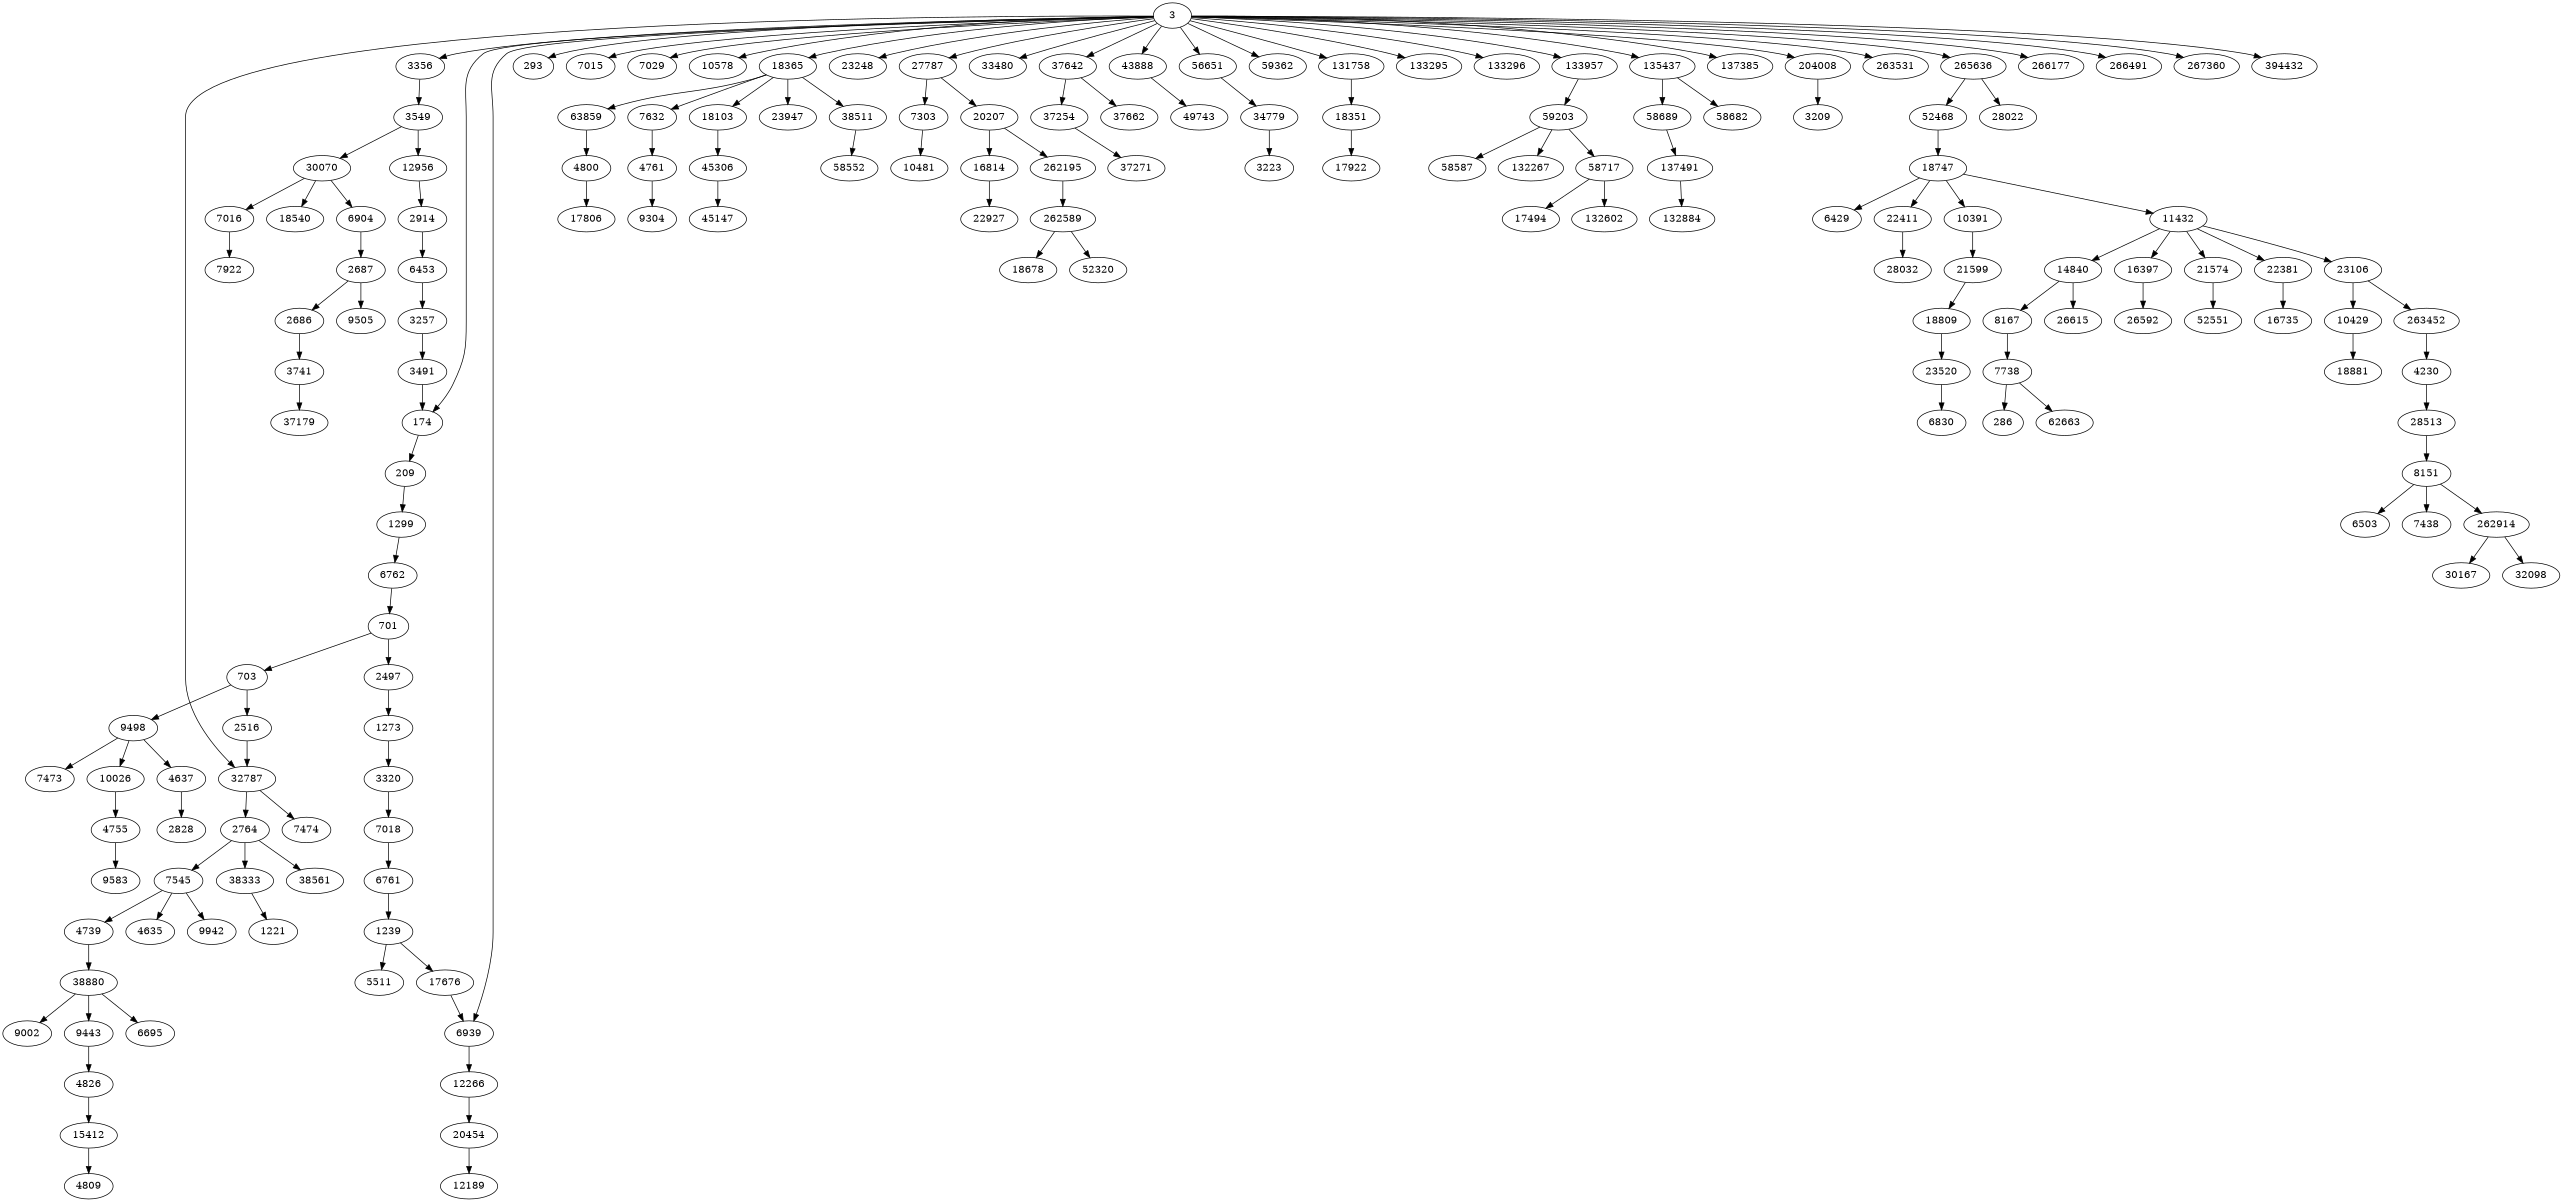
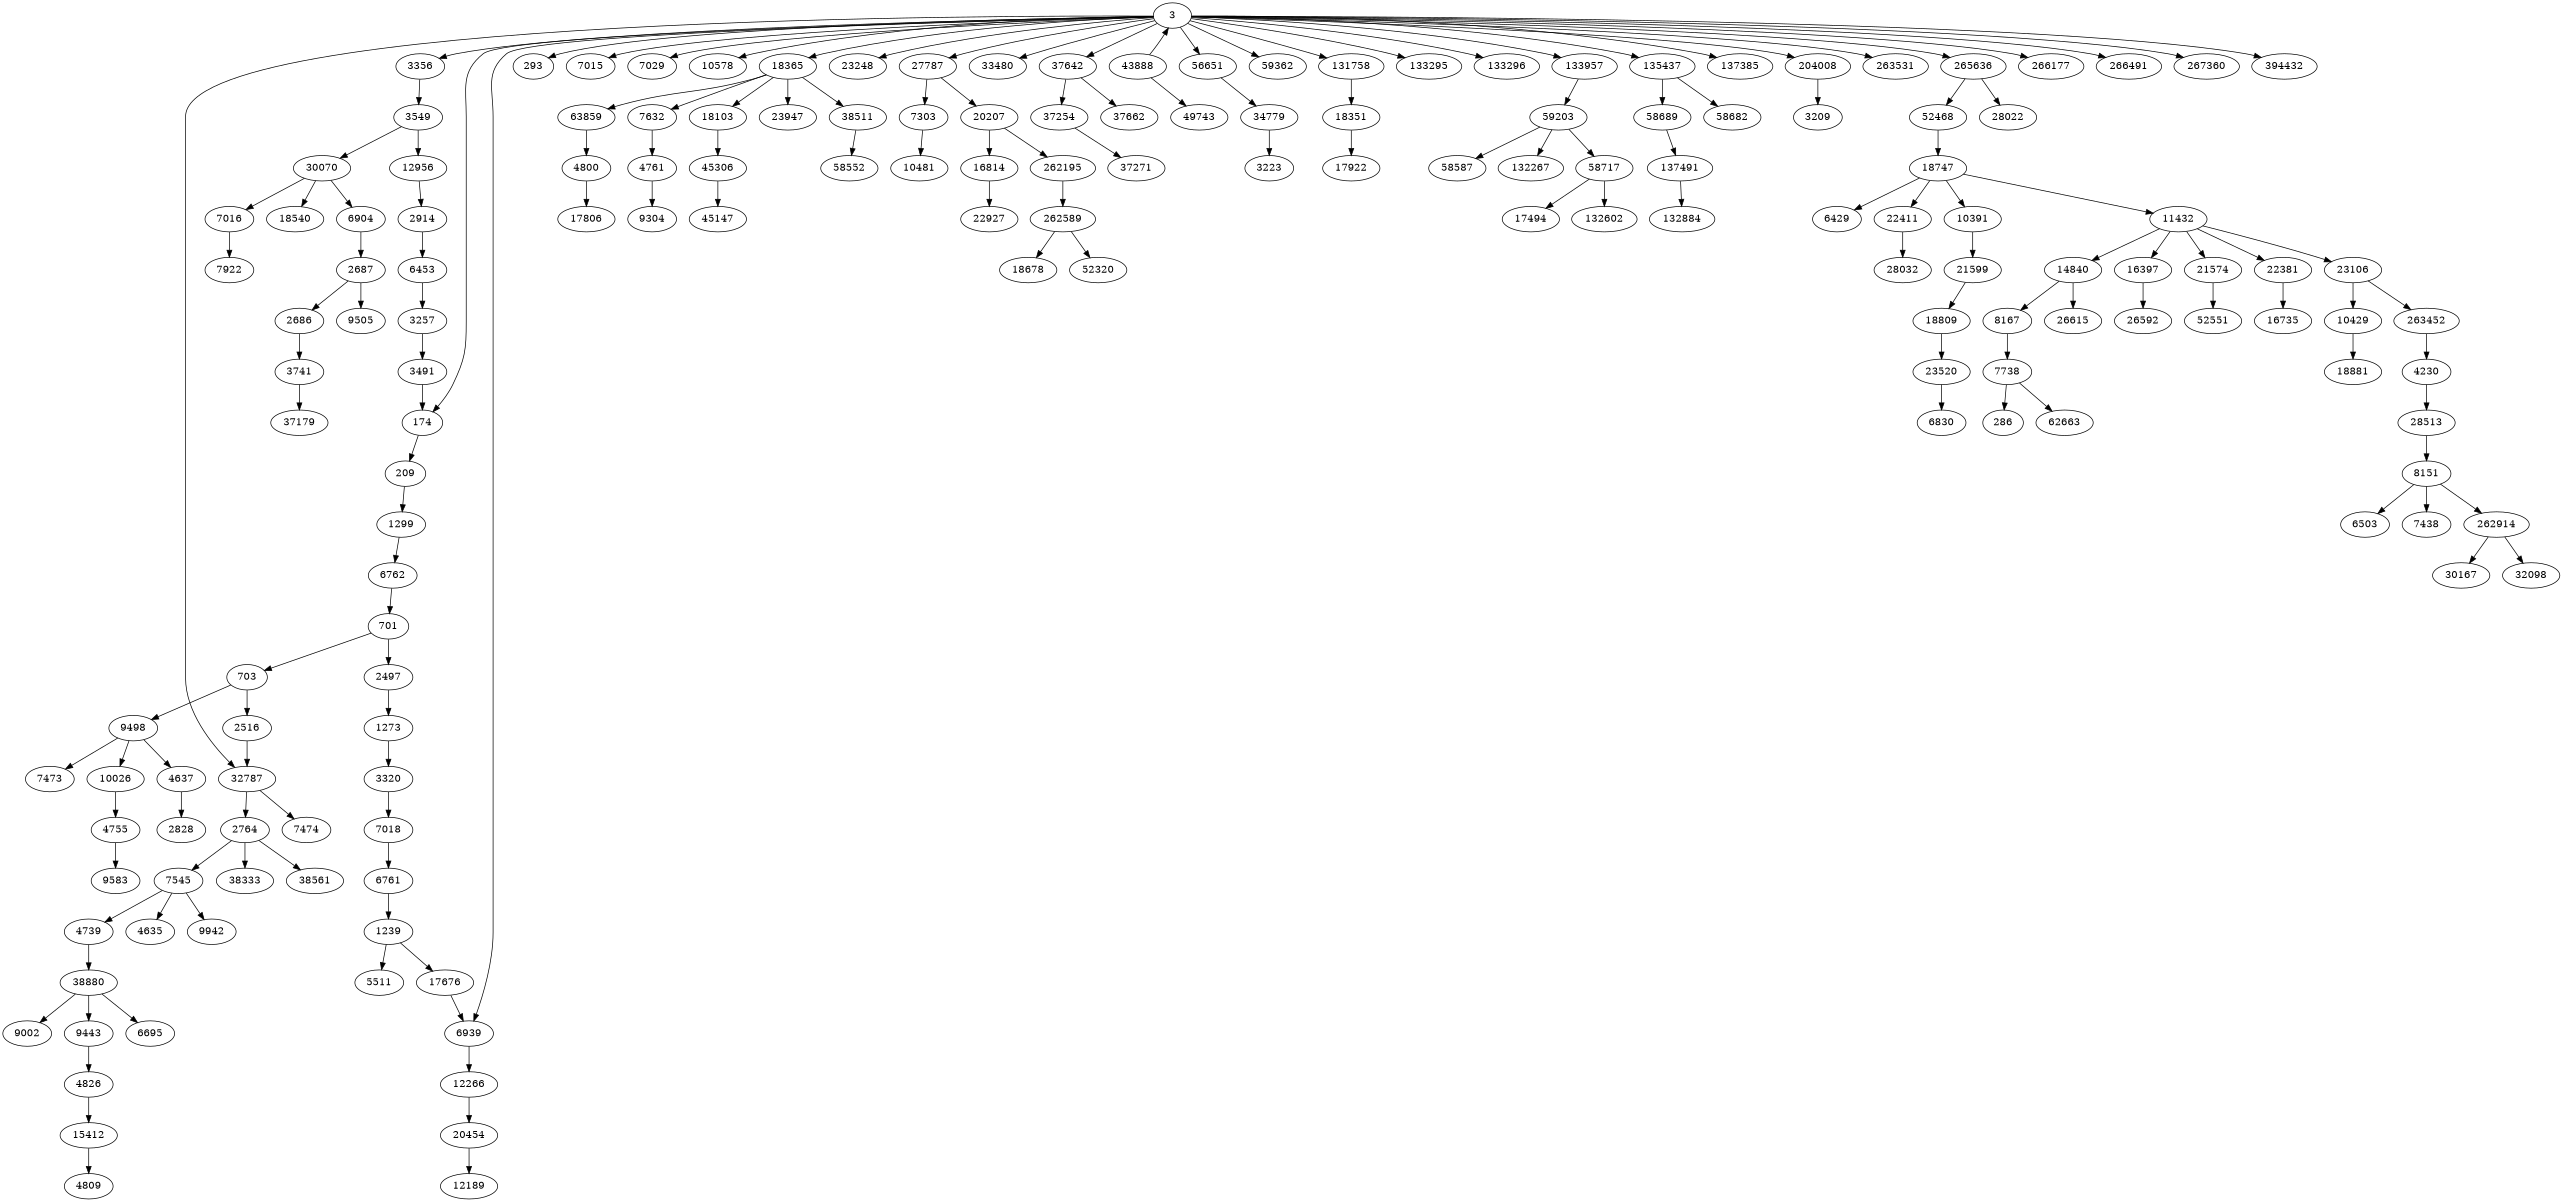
(1153, 37) -> (1157, 45)
(273, 932) -> none
